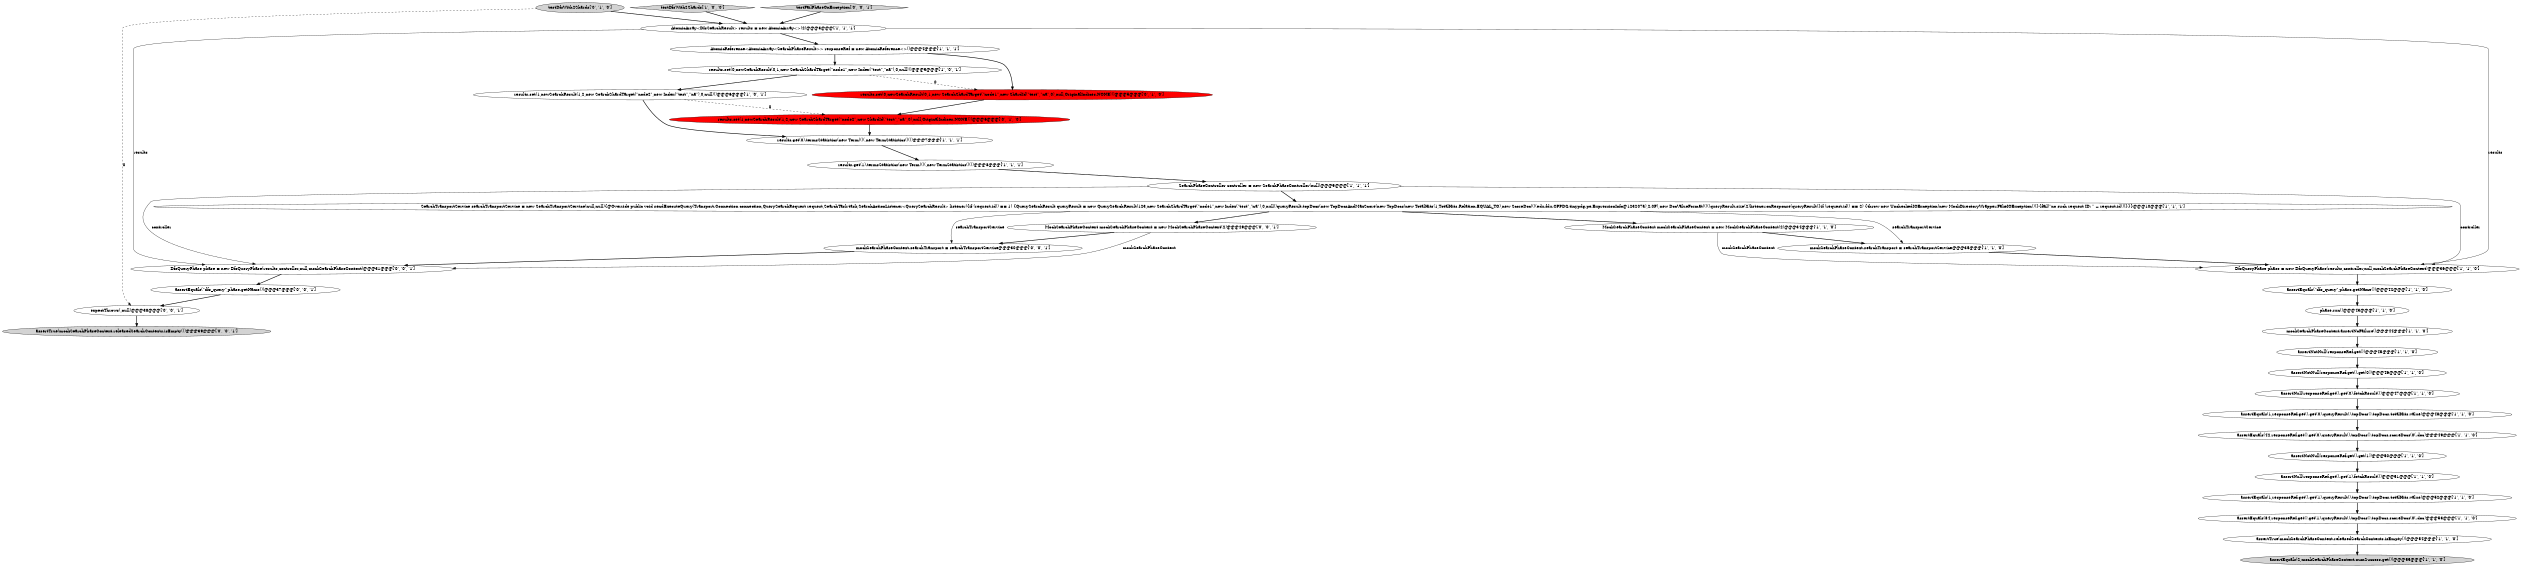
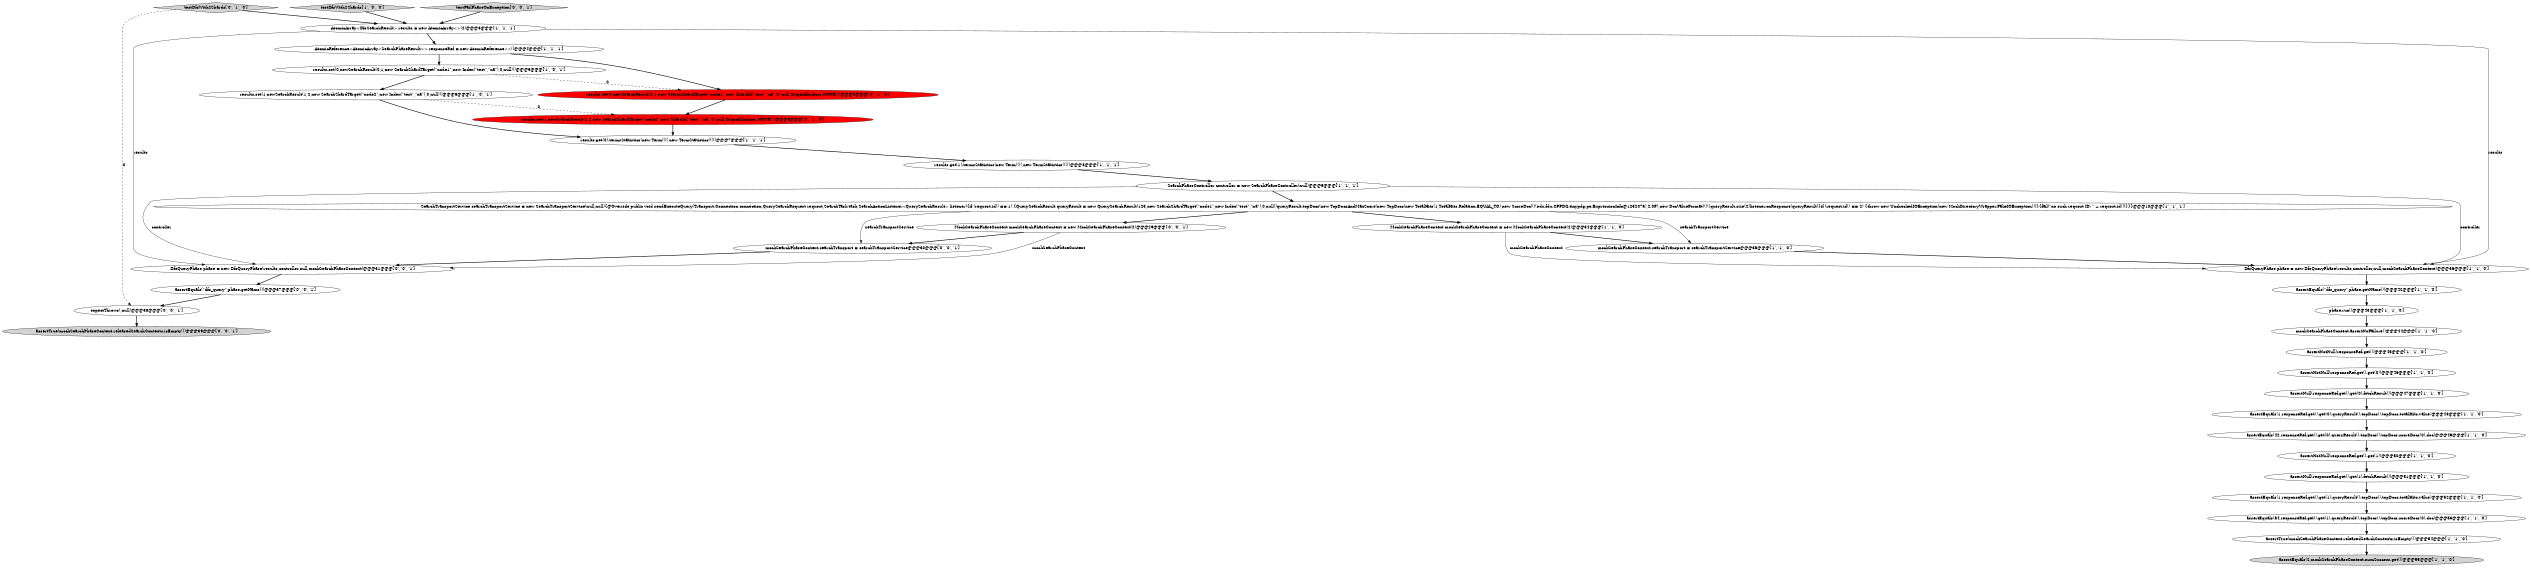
(580, 8) -> (216, 8)
